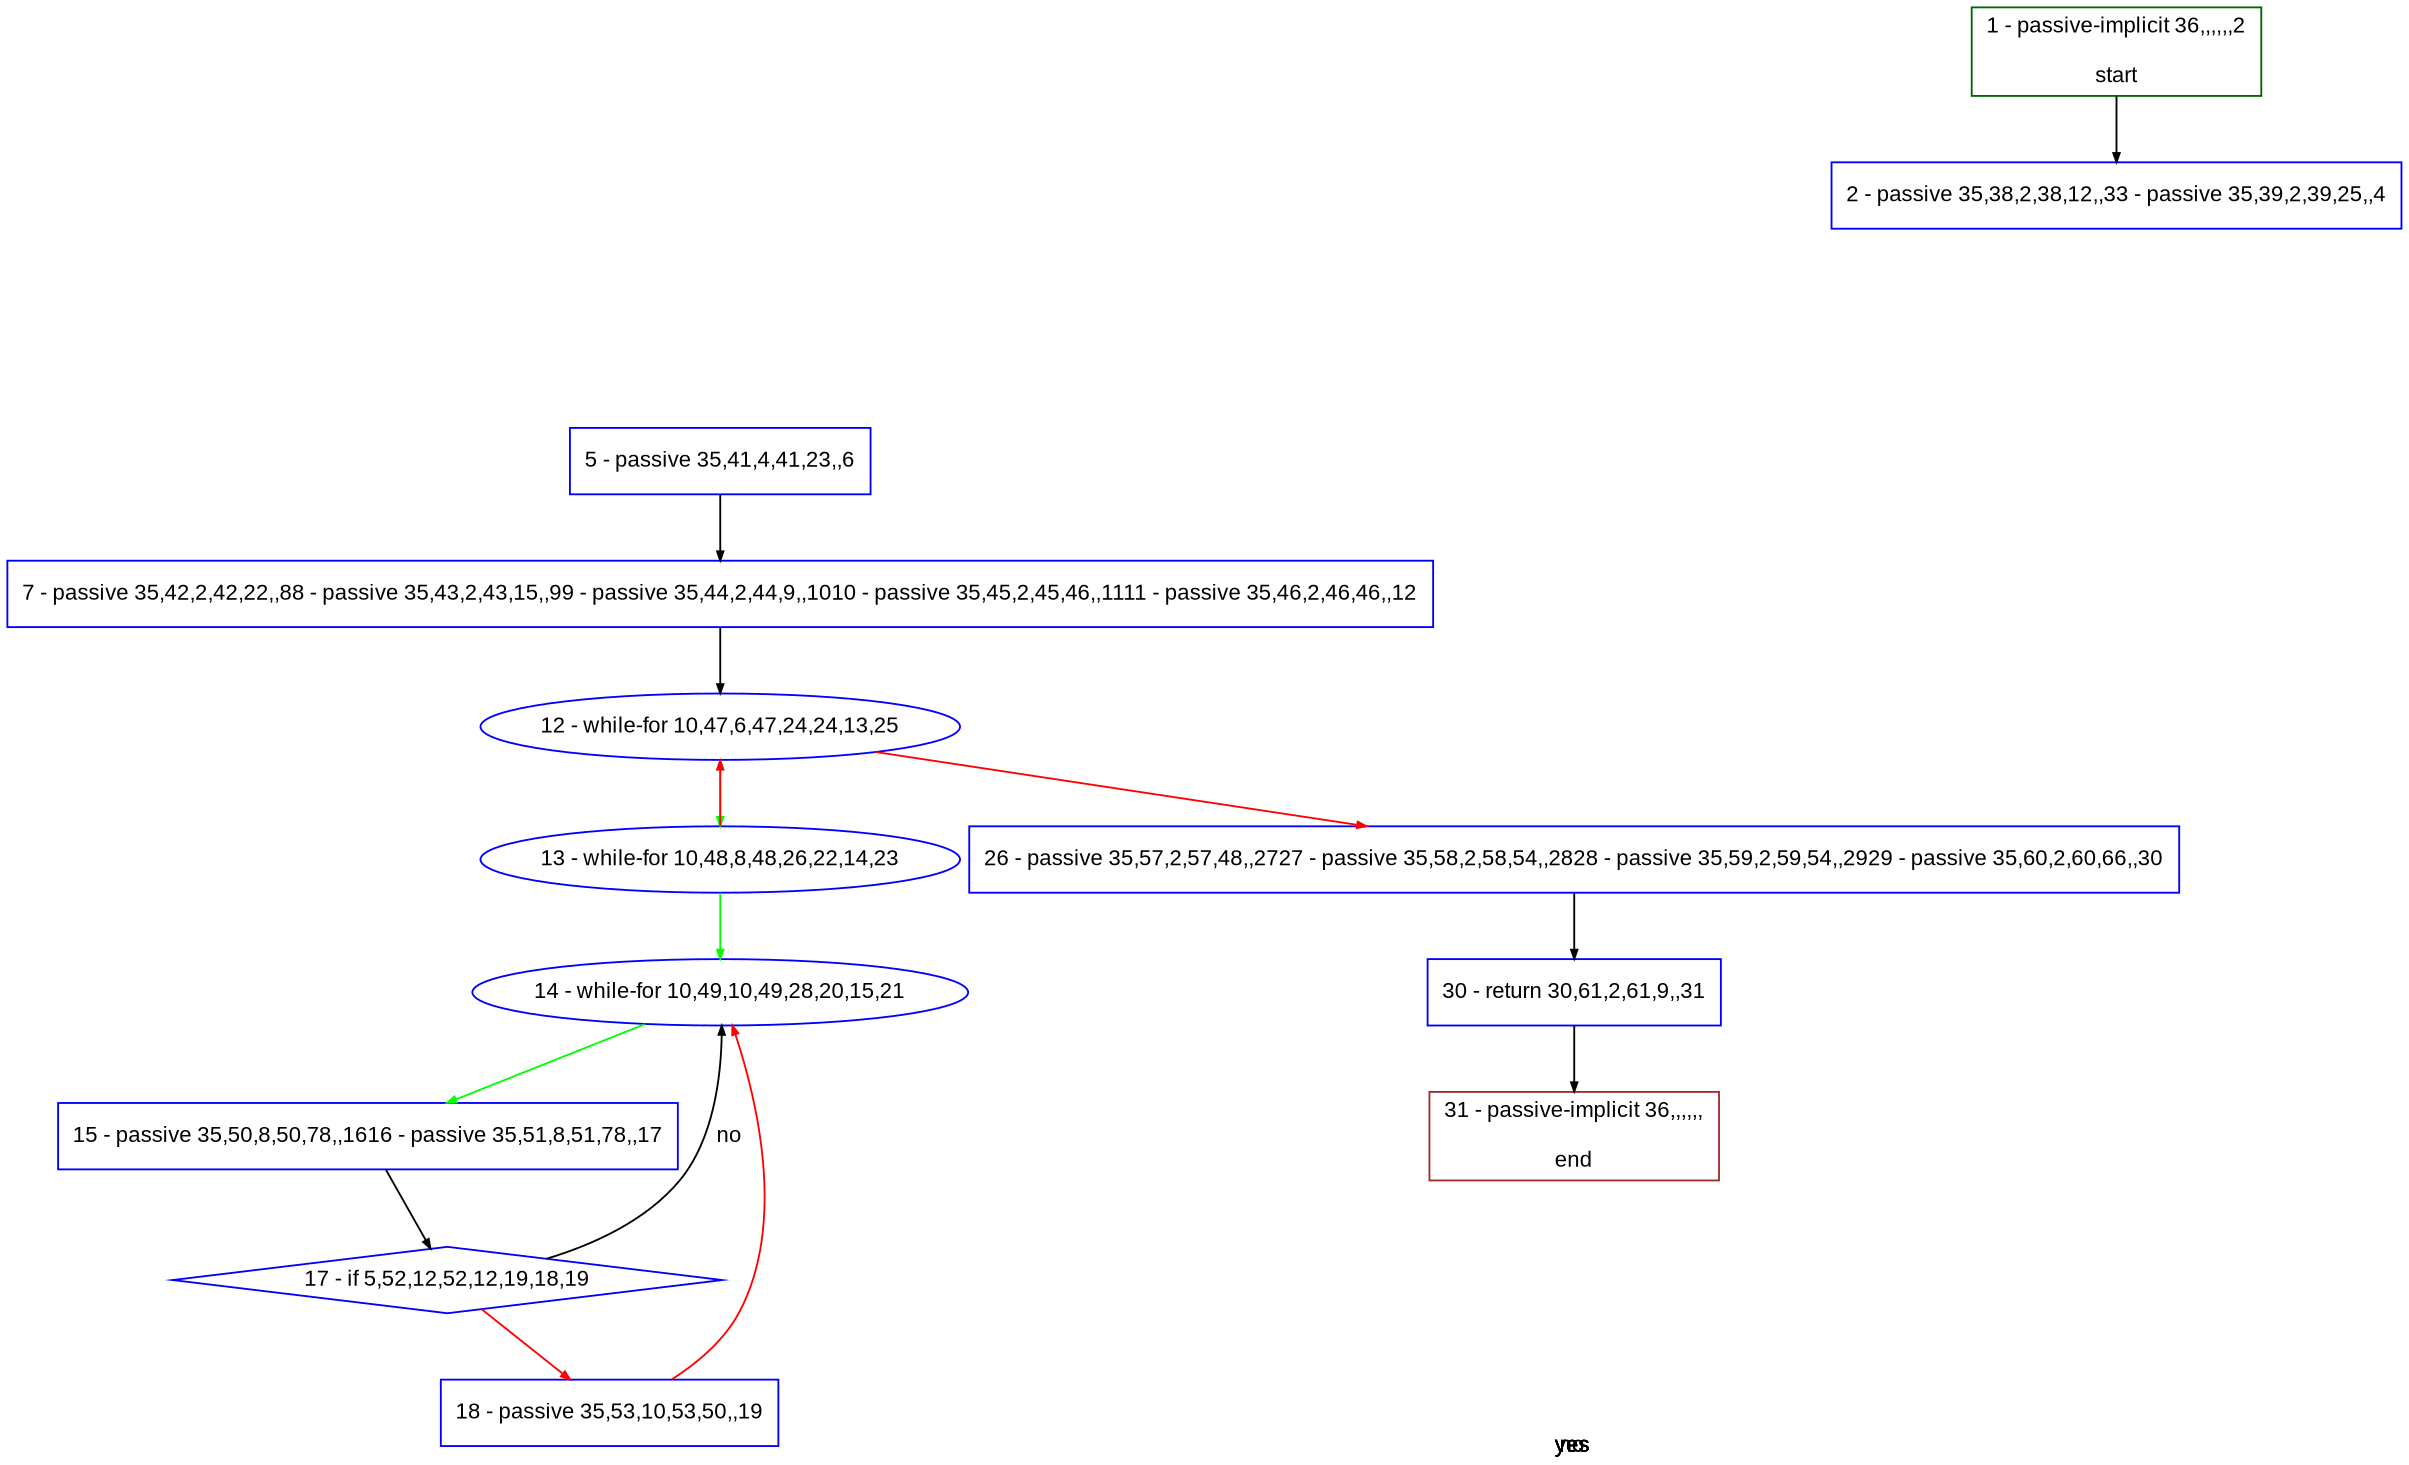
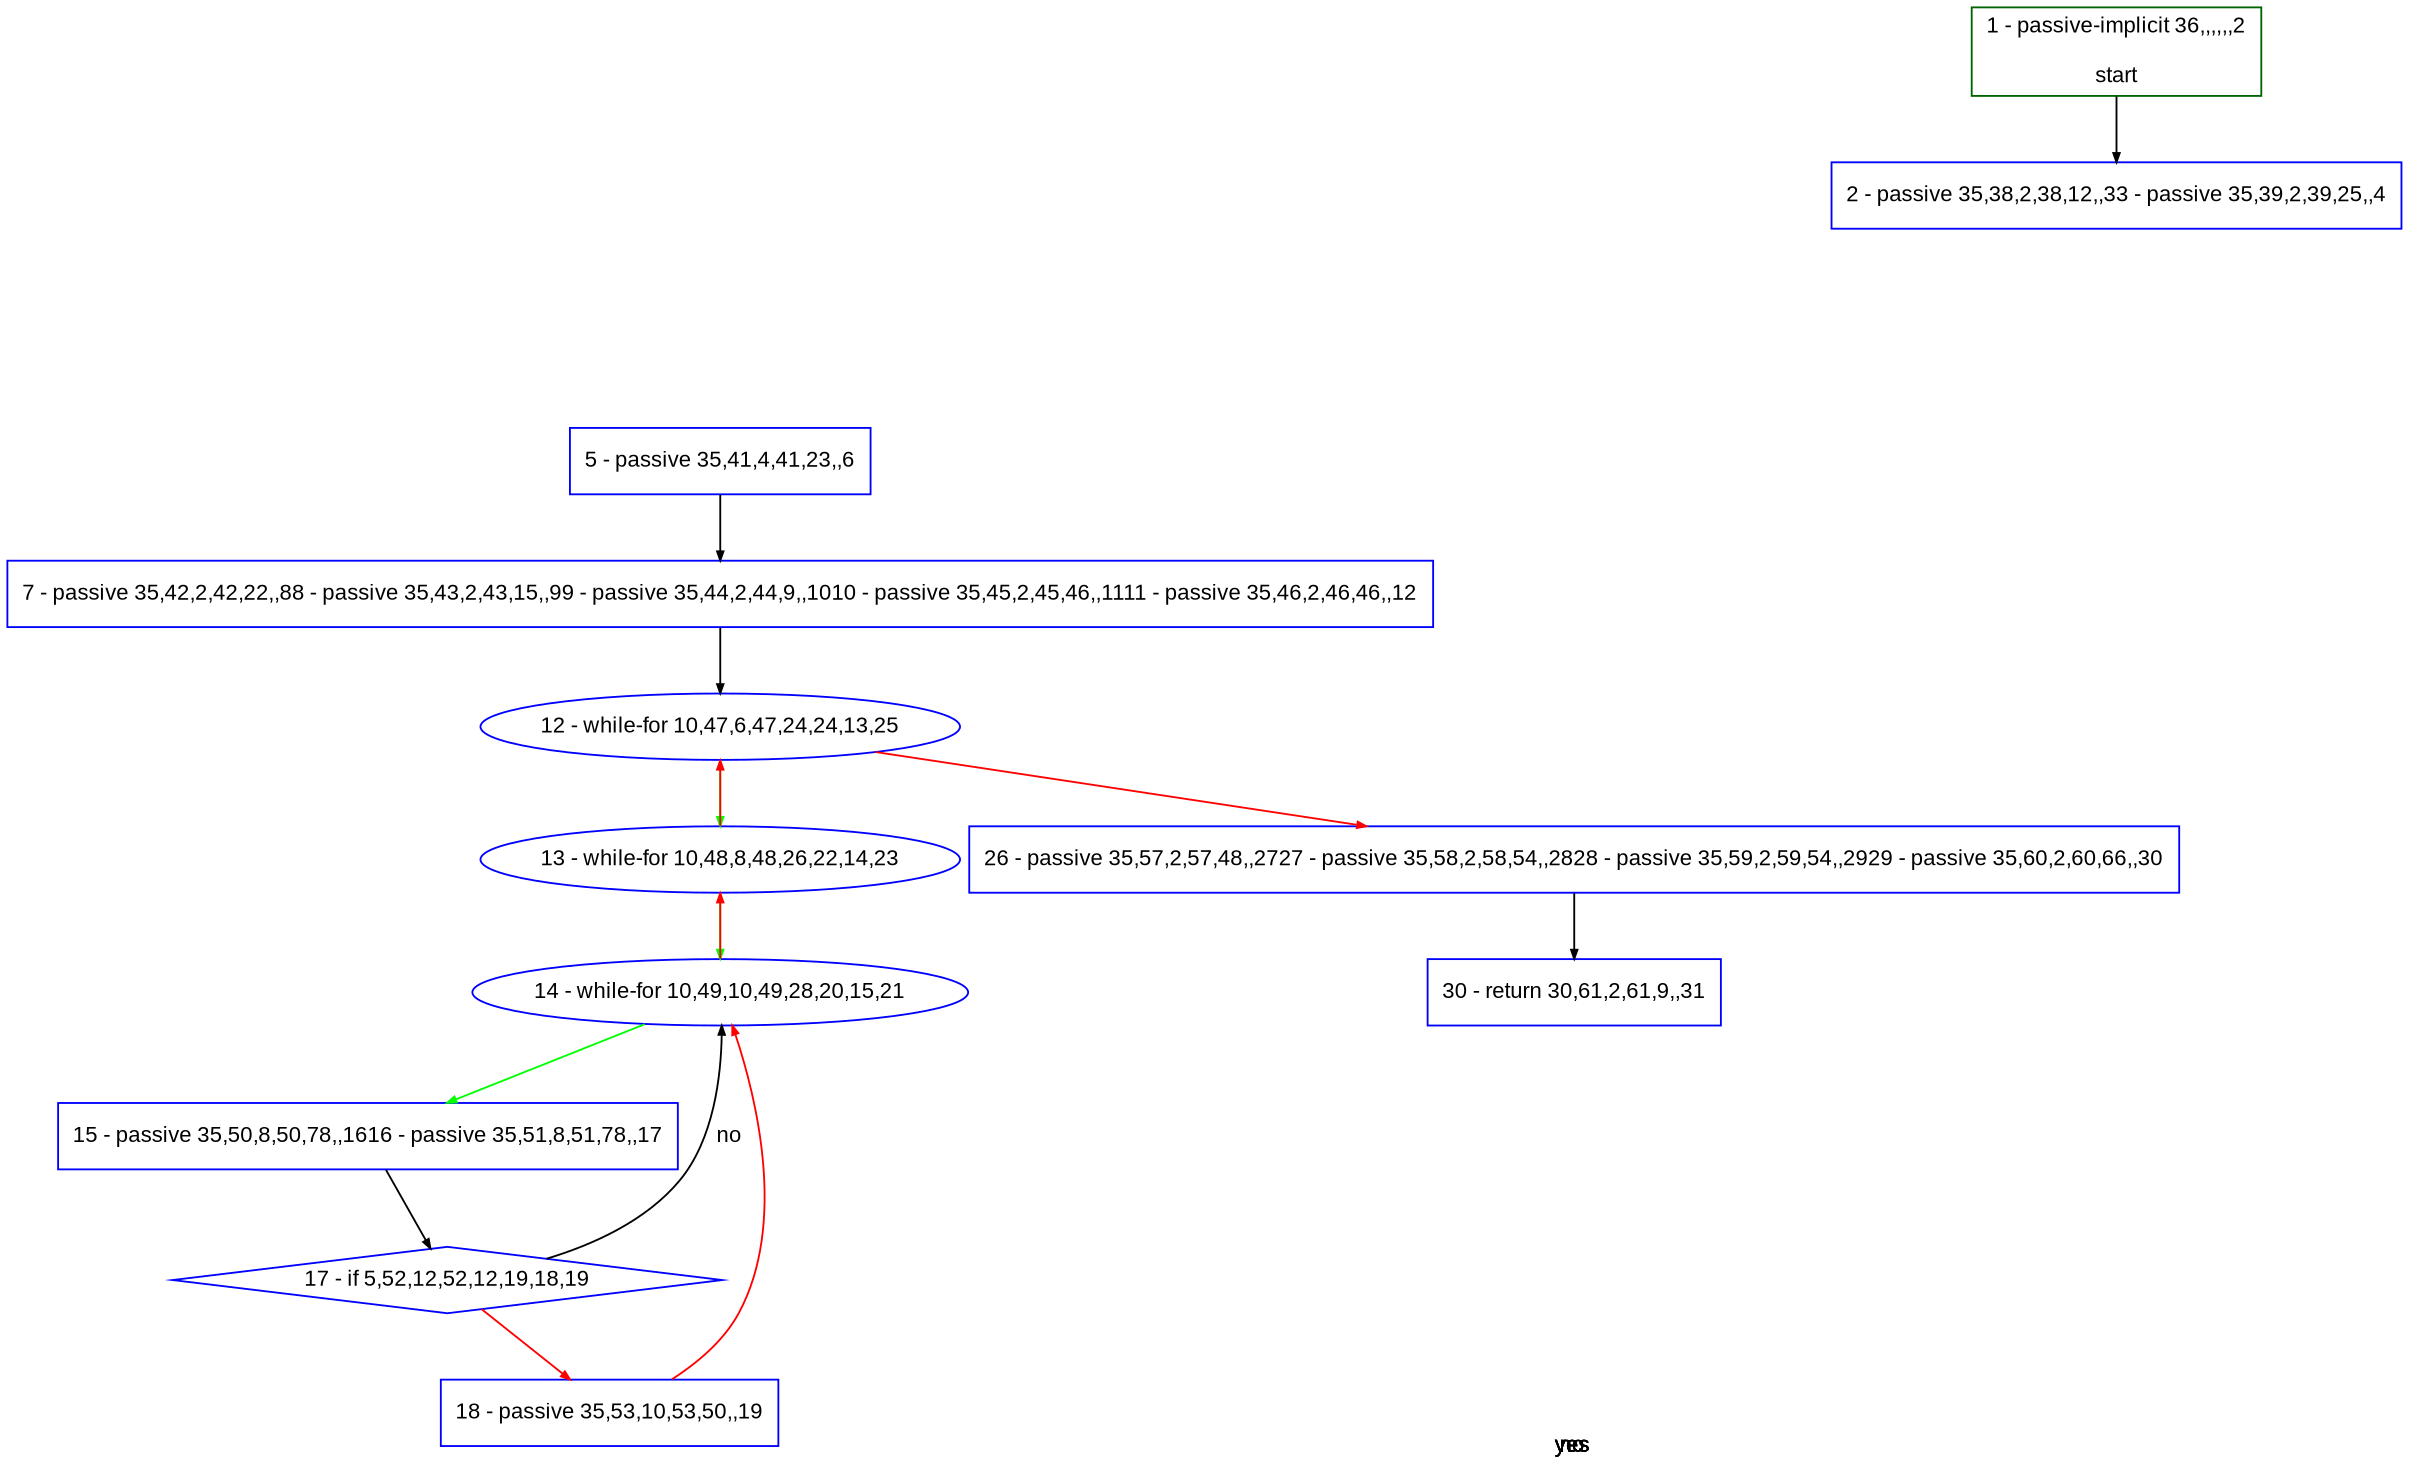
none -> (720, 931)
(1574, 1136) -> none
